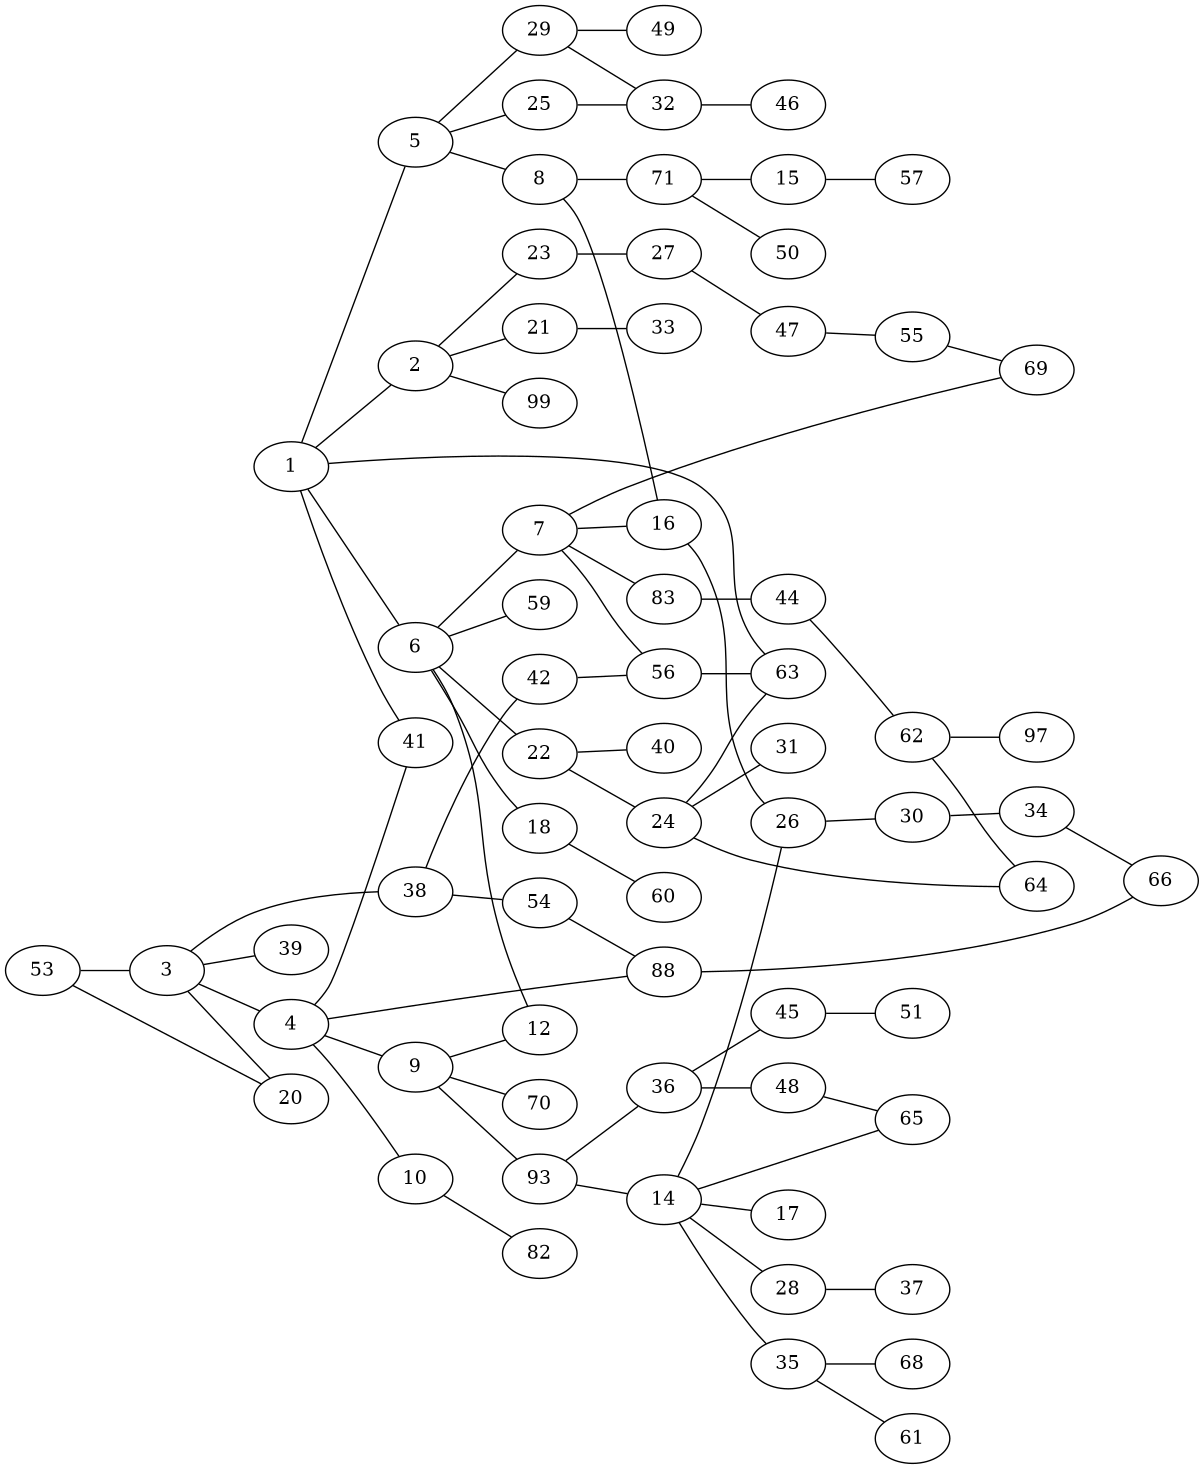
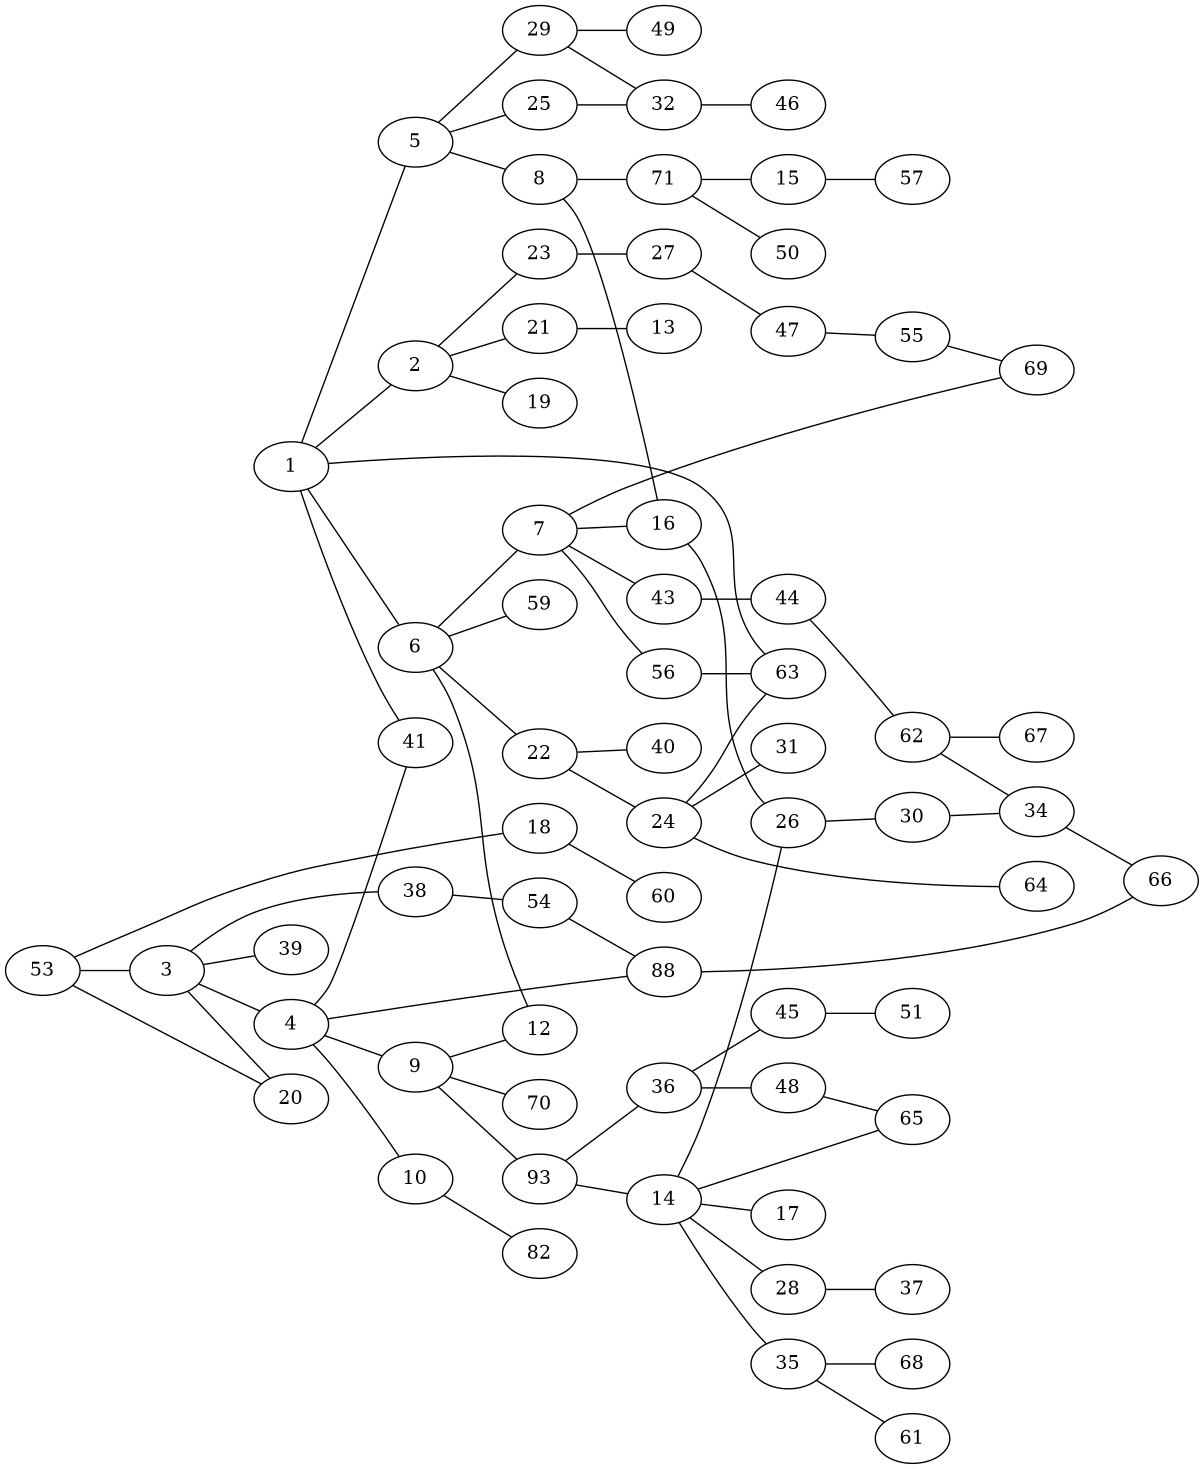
(664, 329) -> (664, 329)
(540, 403) -> (540, 403)
(664, 599) -> (664, 599)
(540, 679) -> none
(1037, 737) -> (1037, 737)
(486, 766) -> (283, 875)
(967, 804) -> (975, 775)
